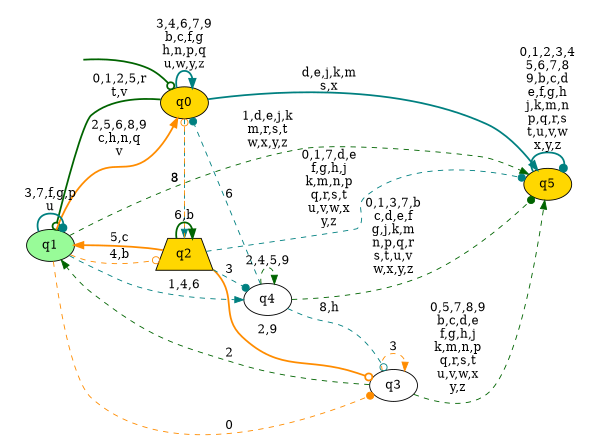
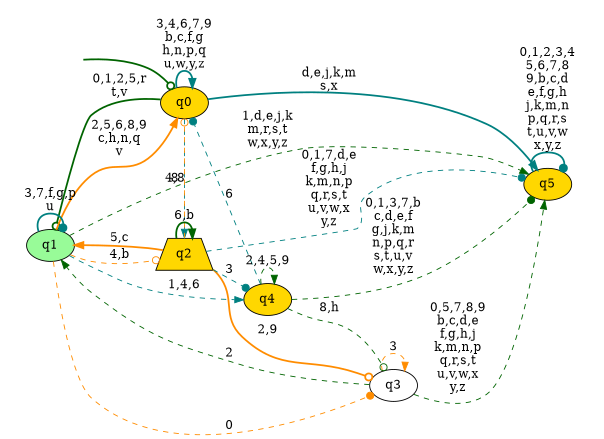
(175, 179) -> (175, 179)
(268, 300) -> (268, 300)
(341, 326) -> (341, 326)
